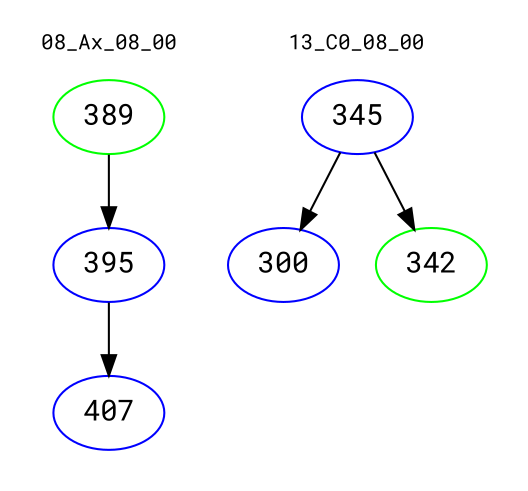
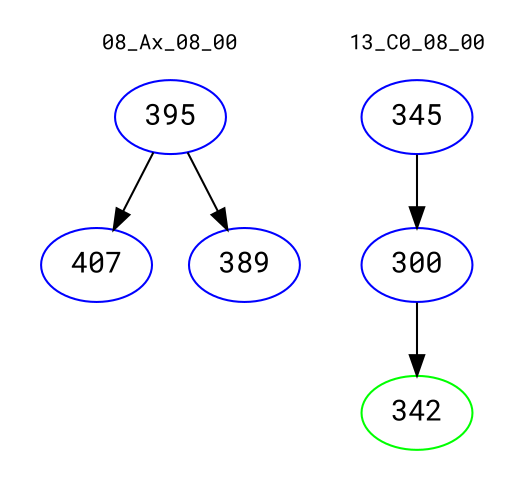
(109, 117) -> (244, 265)
(109, 181) -> (203, 182)
(390, 182) -> (417, 329)
